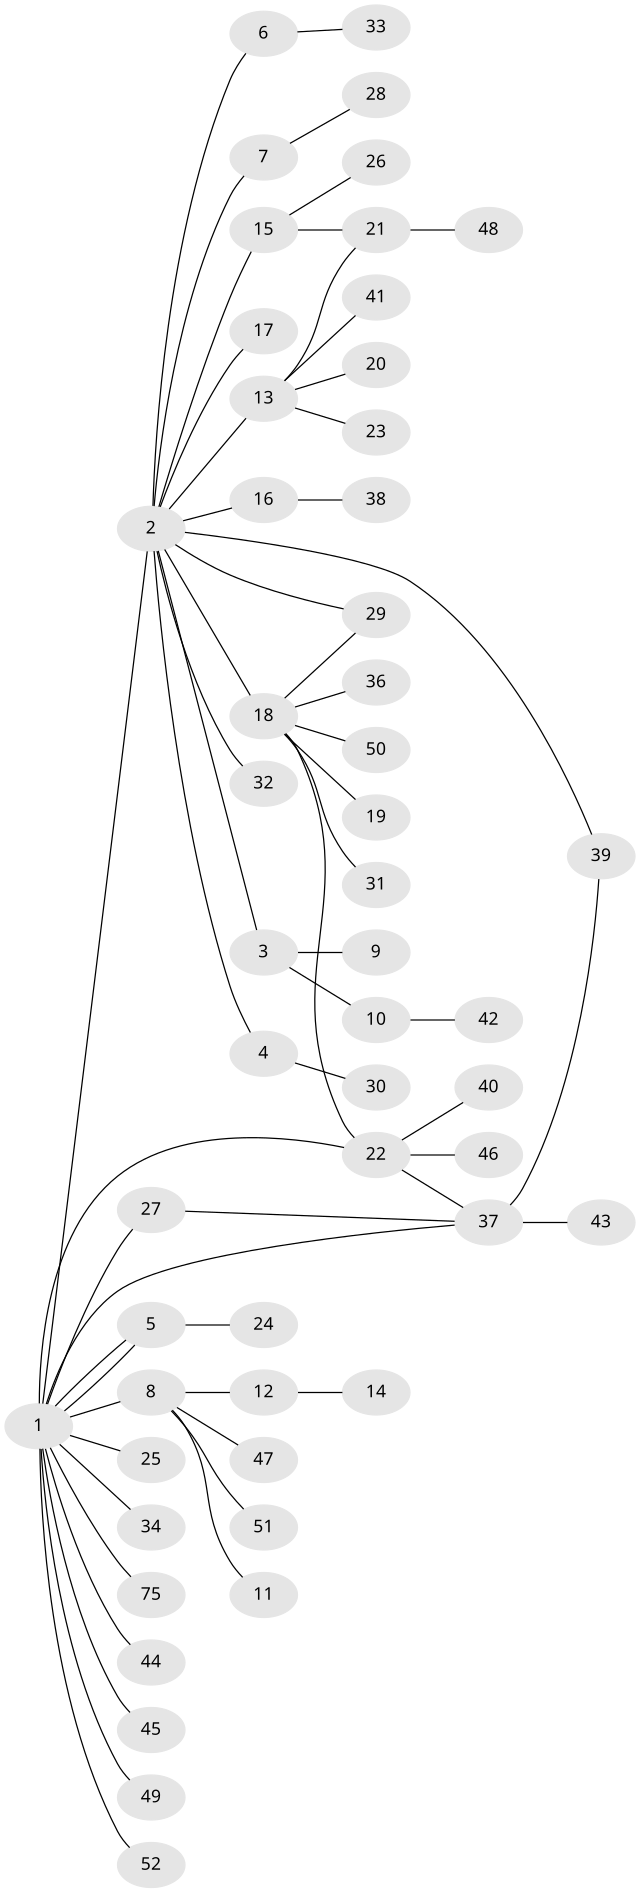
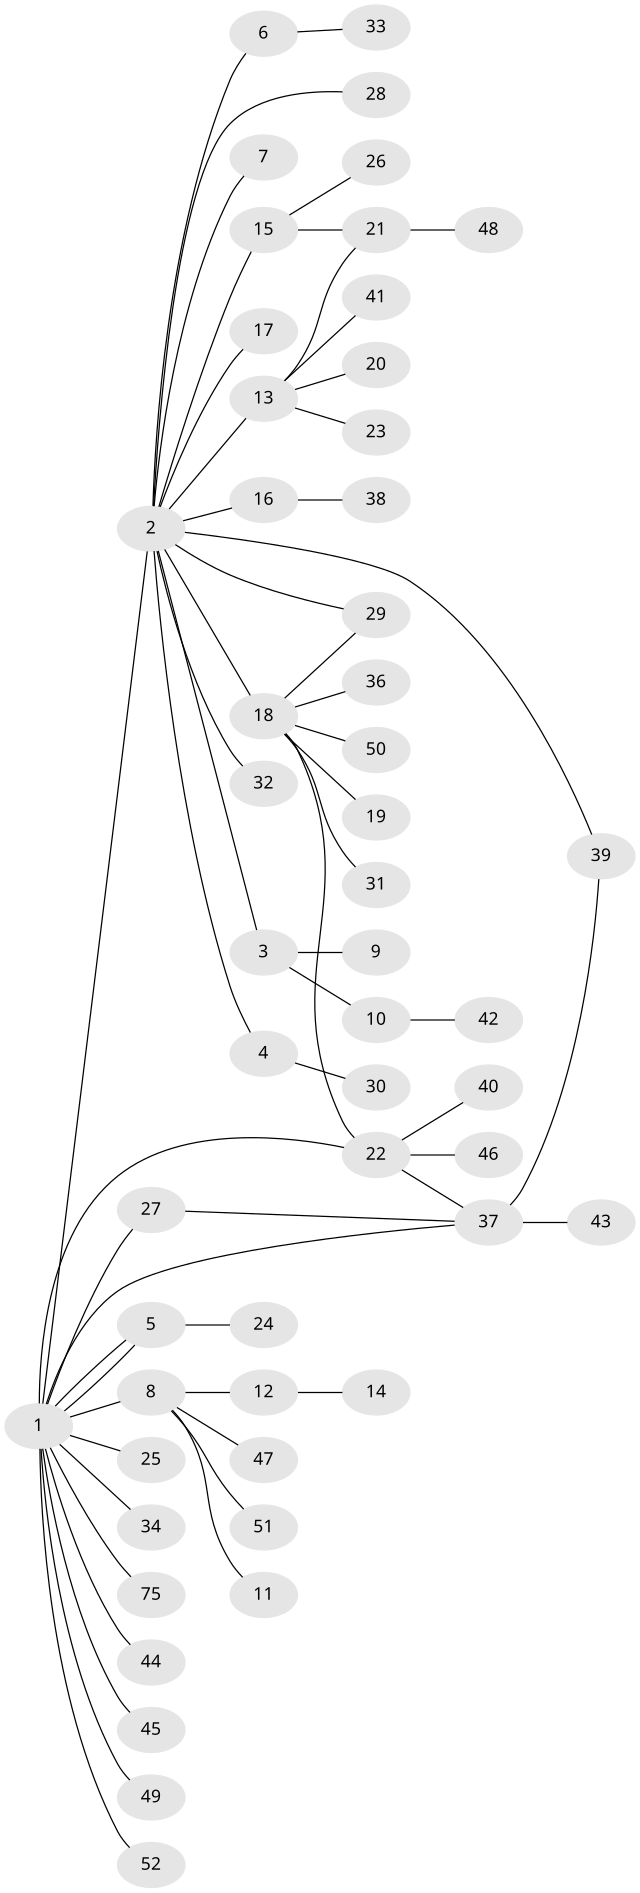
(320, 126) -> (218, 142)
